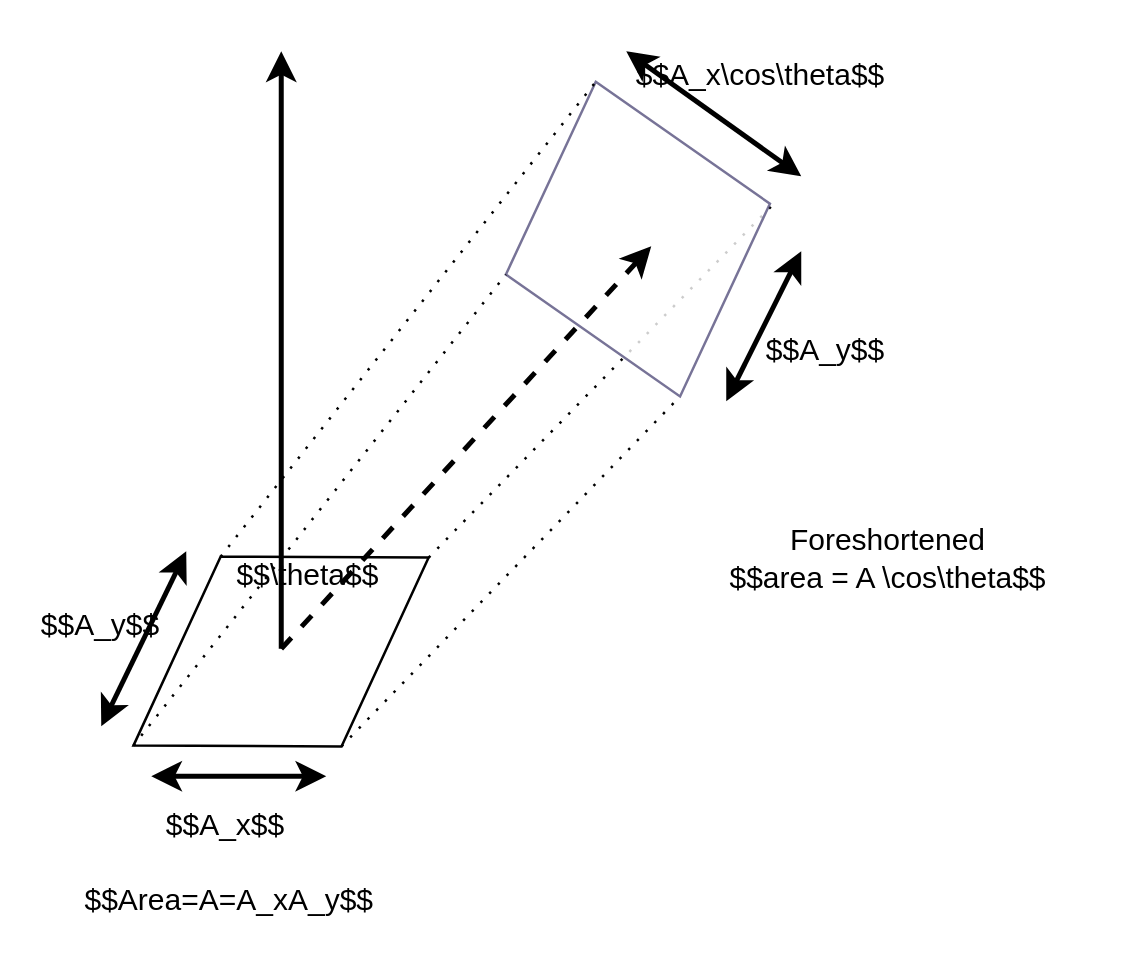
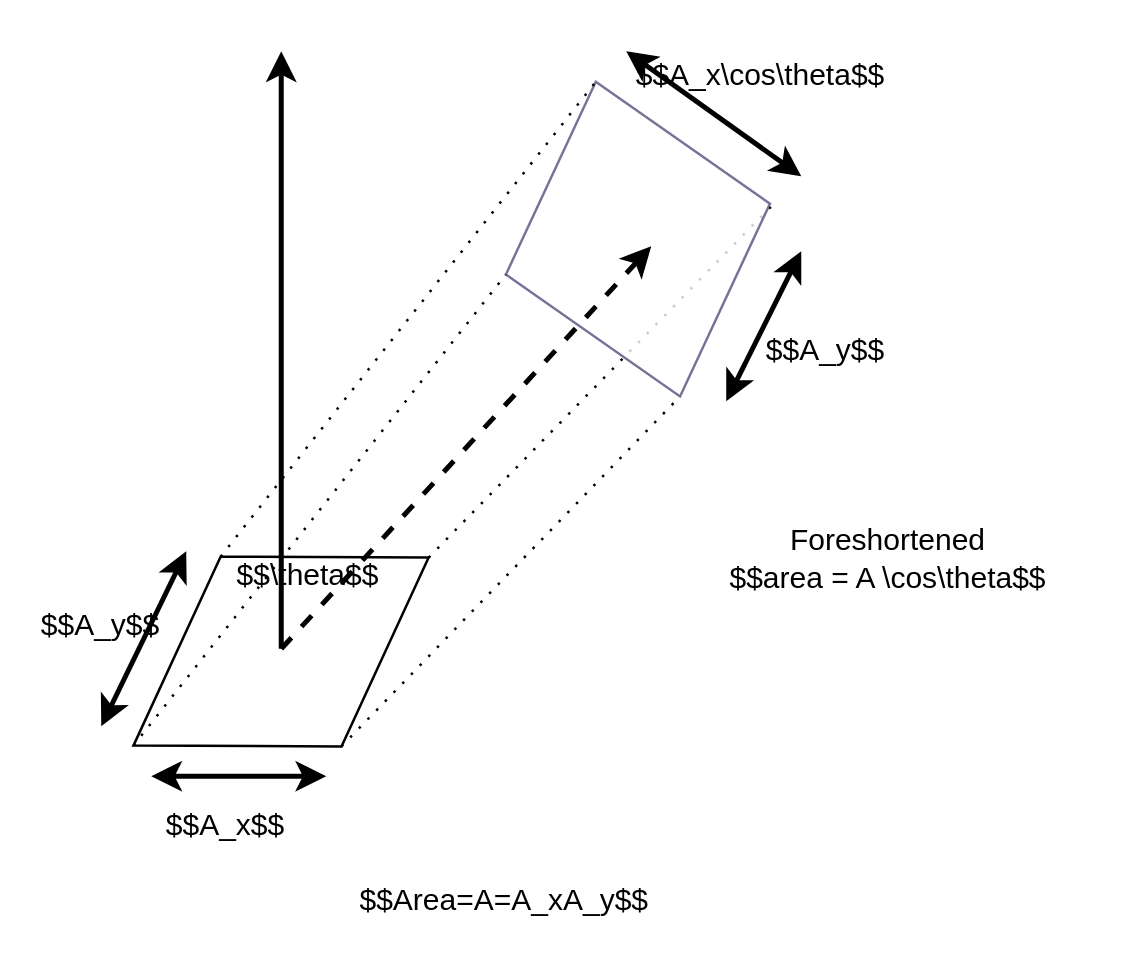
(230, 901) -> (505, 901)
